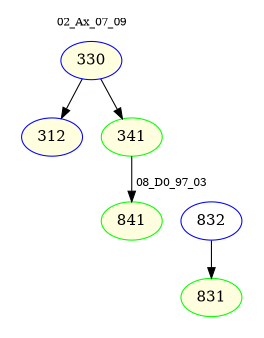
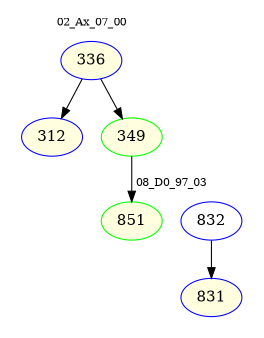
(92, 23) -> (92, 23)
(91, 61) -> (91, 61)
(132, 137) -> (132, 137)
(132, 221) -> (132, 221)
(211, 298) -> (211, 298)
